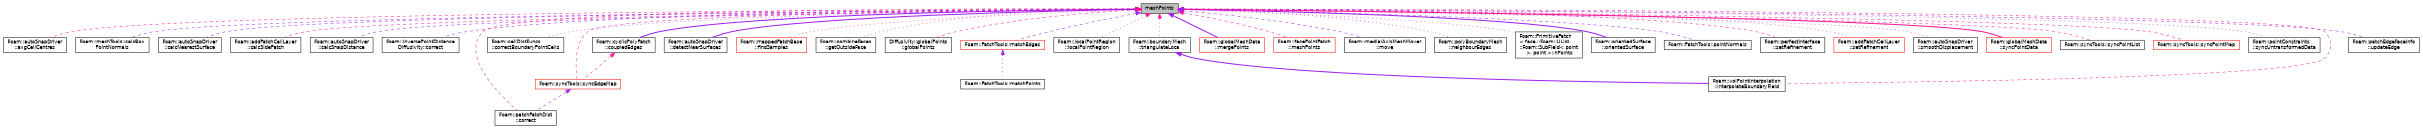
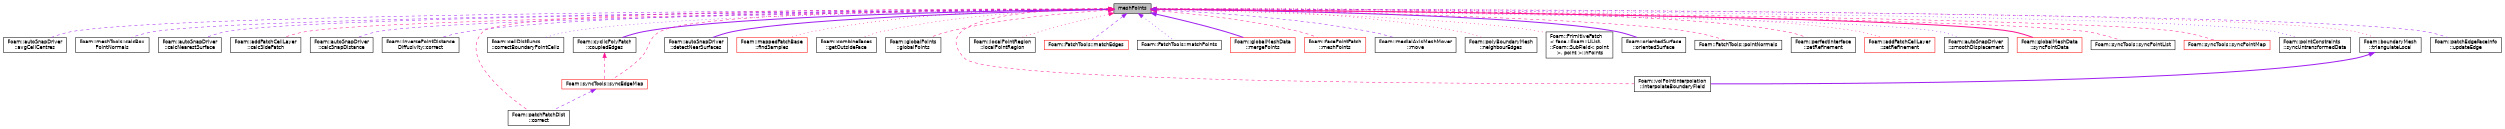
(403, 16) -> (394, 17)
(1517, 20) -> (1556, 21)
(918, 45) -> (913, 45)
(1003, 67) -> (1158, 28)
